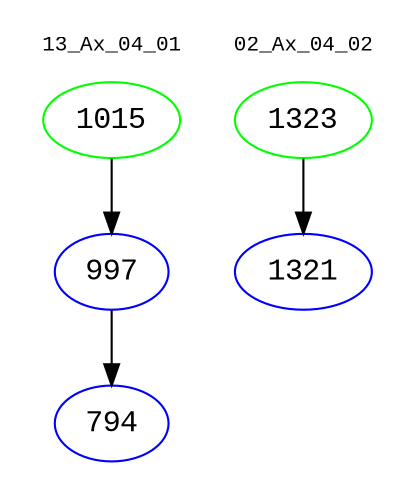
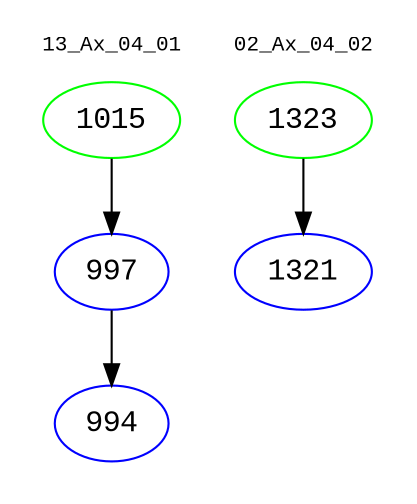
(112, 423) -> (112, 423)
